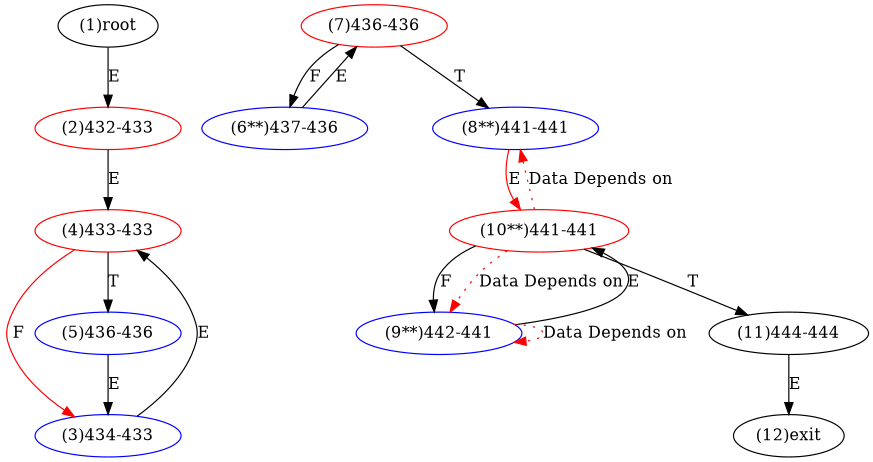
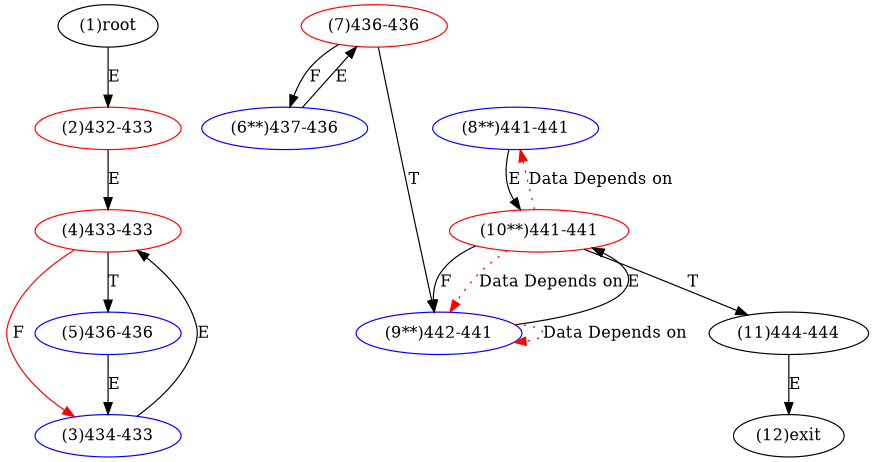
(440, 73) -> (405, 174)
(506, 175) -> (506, 175)
